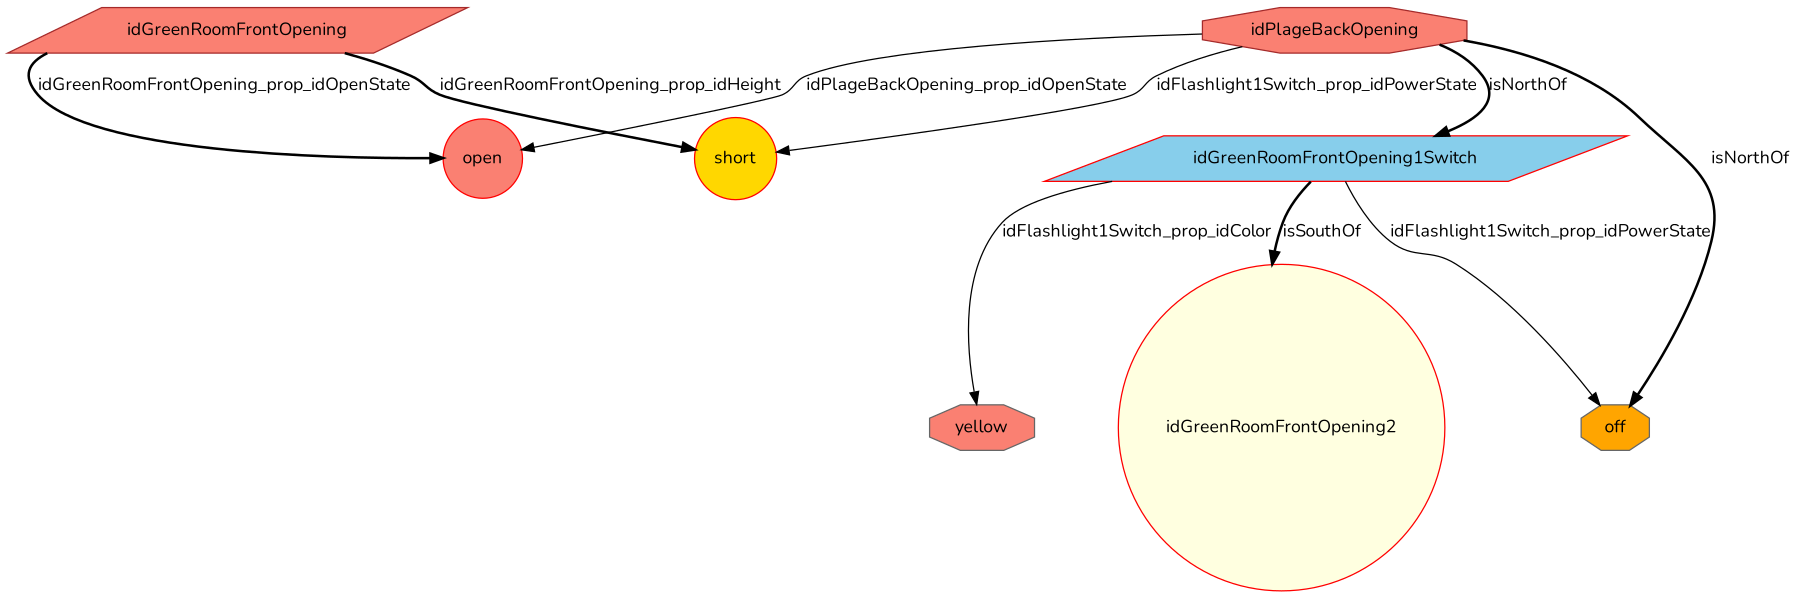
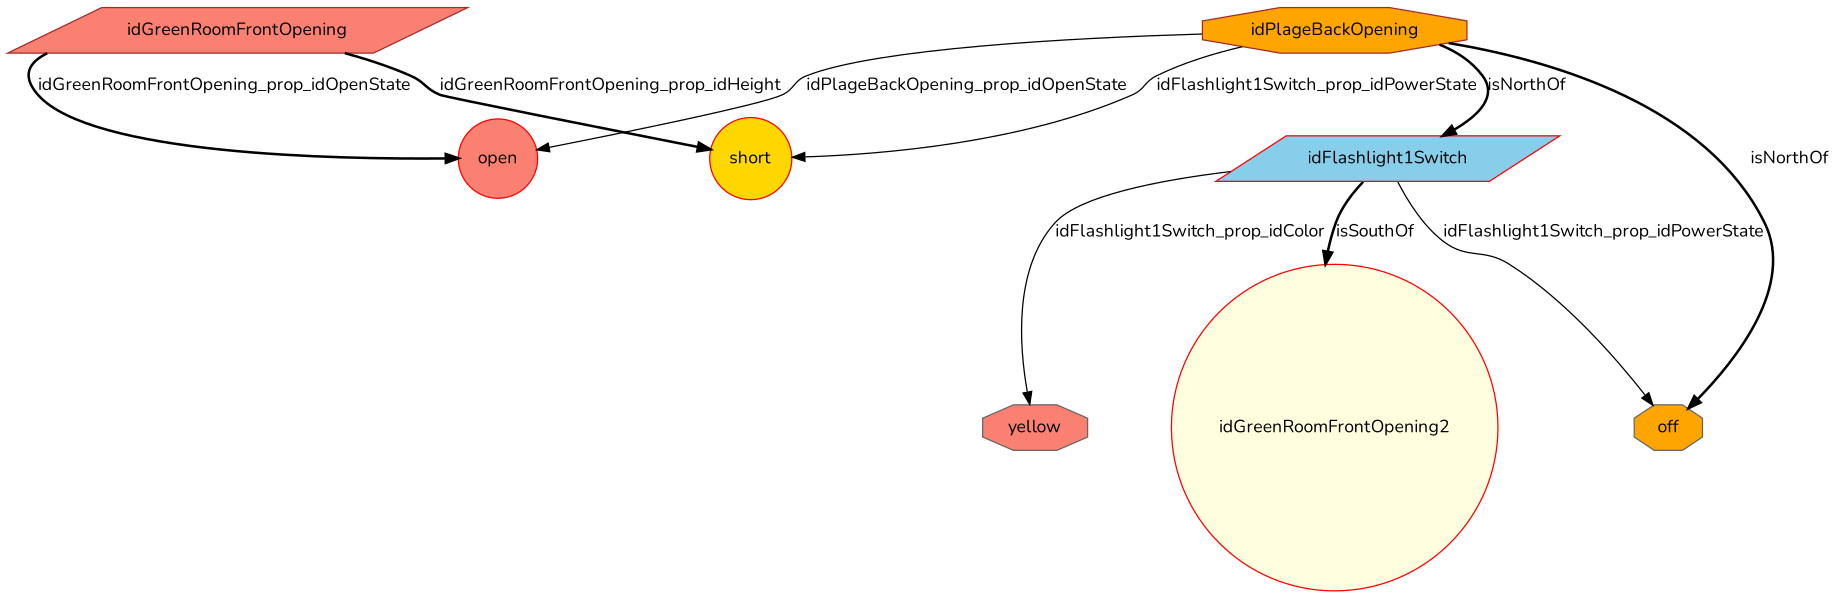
(1335, 30) -> (1335, 30)
(1336, 159) -> (1388, 159)
